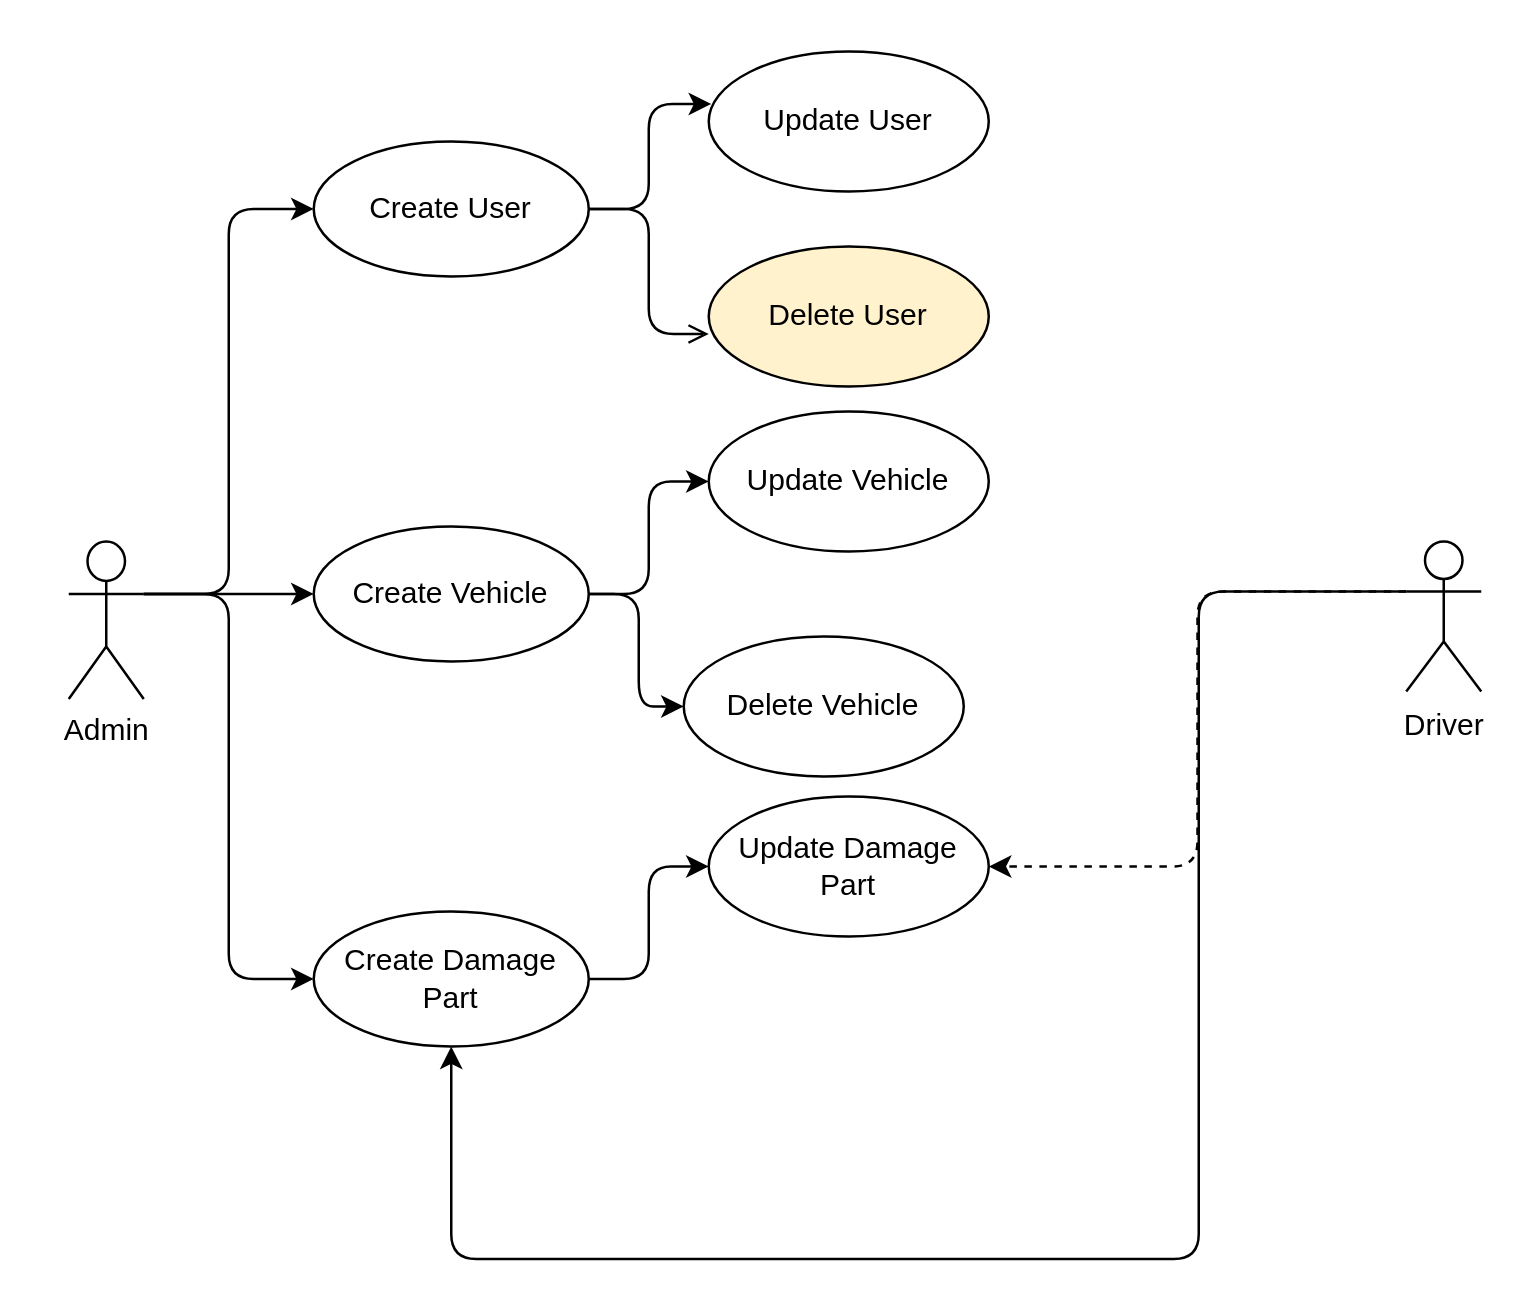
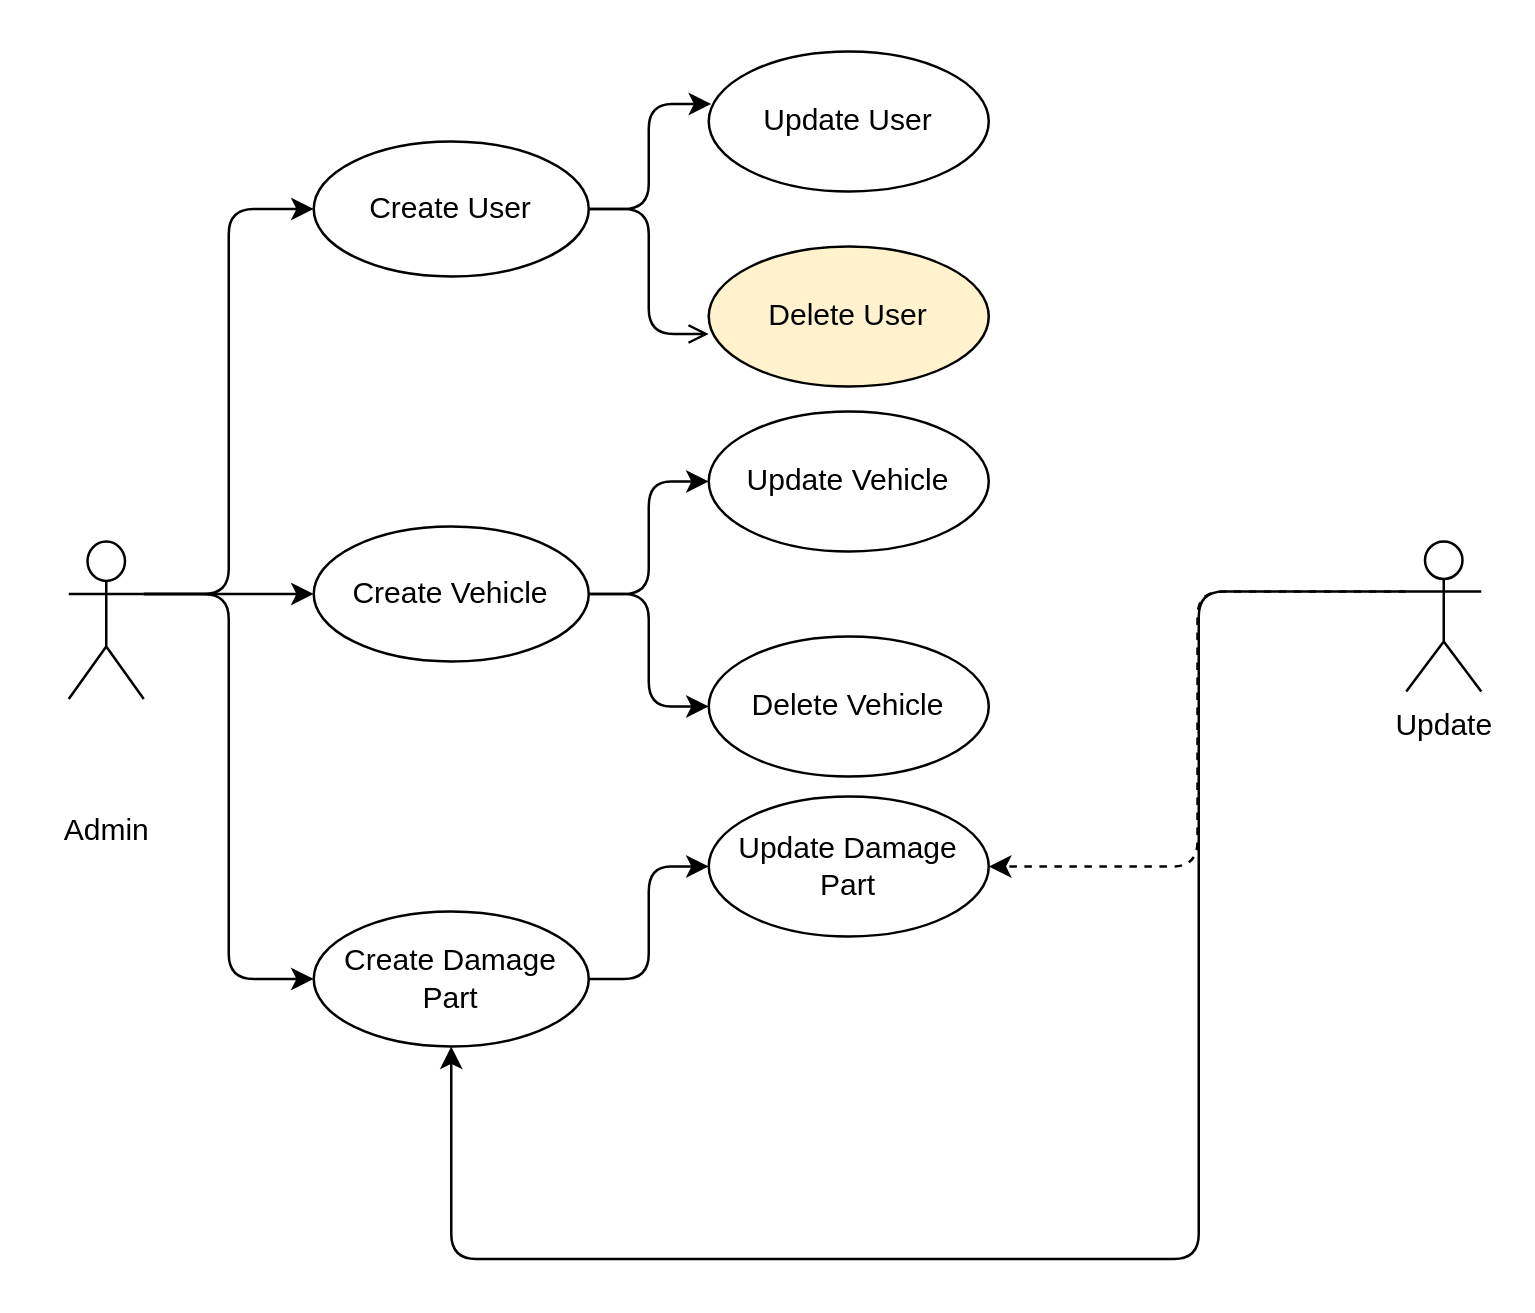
(824, 706) -> (849, 706)
(1445, 727) -> (1445, 727)
(106, 731) -> (106, 831)
